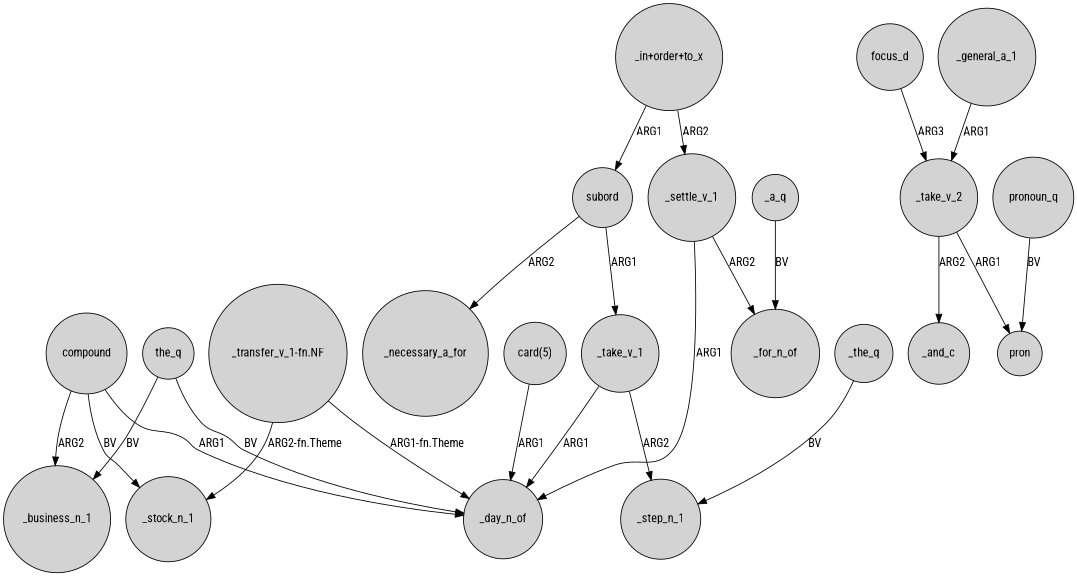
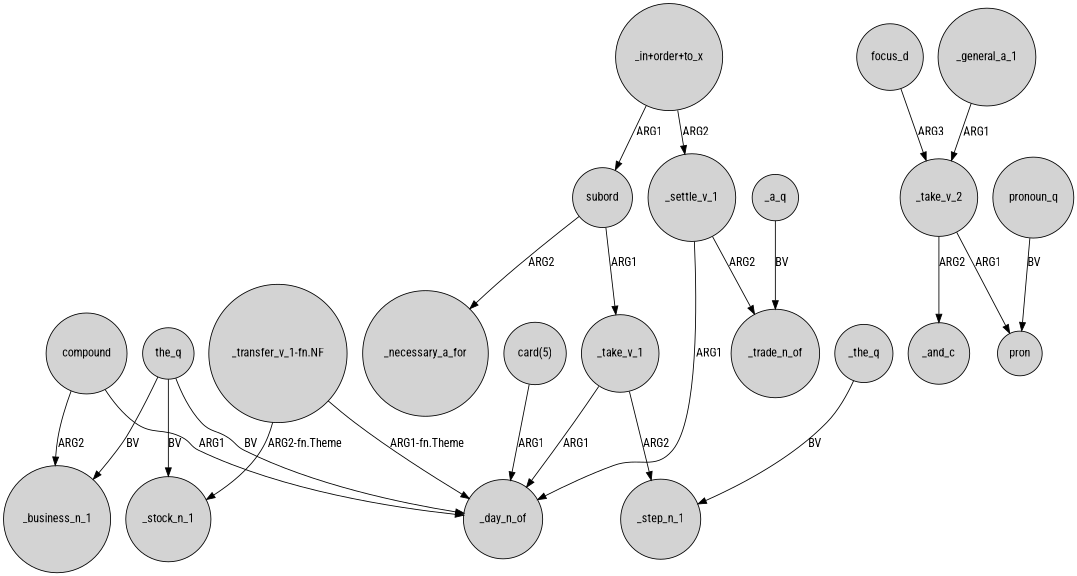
(775, 353) -> (775, 353)
(100, 444) -> (168, 423)
